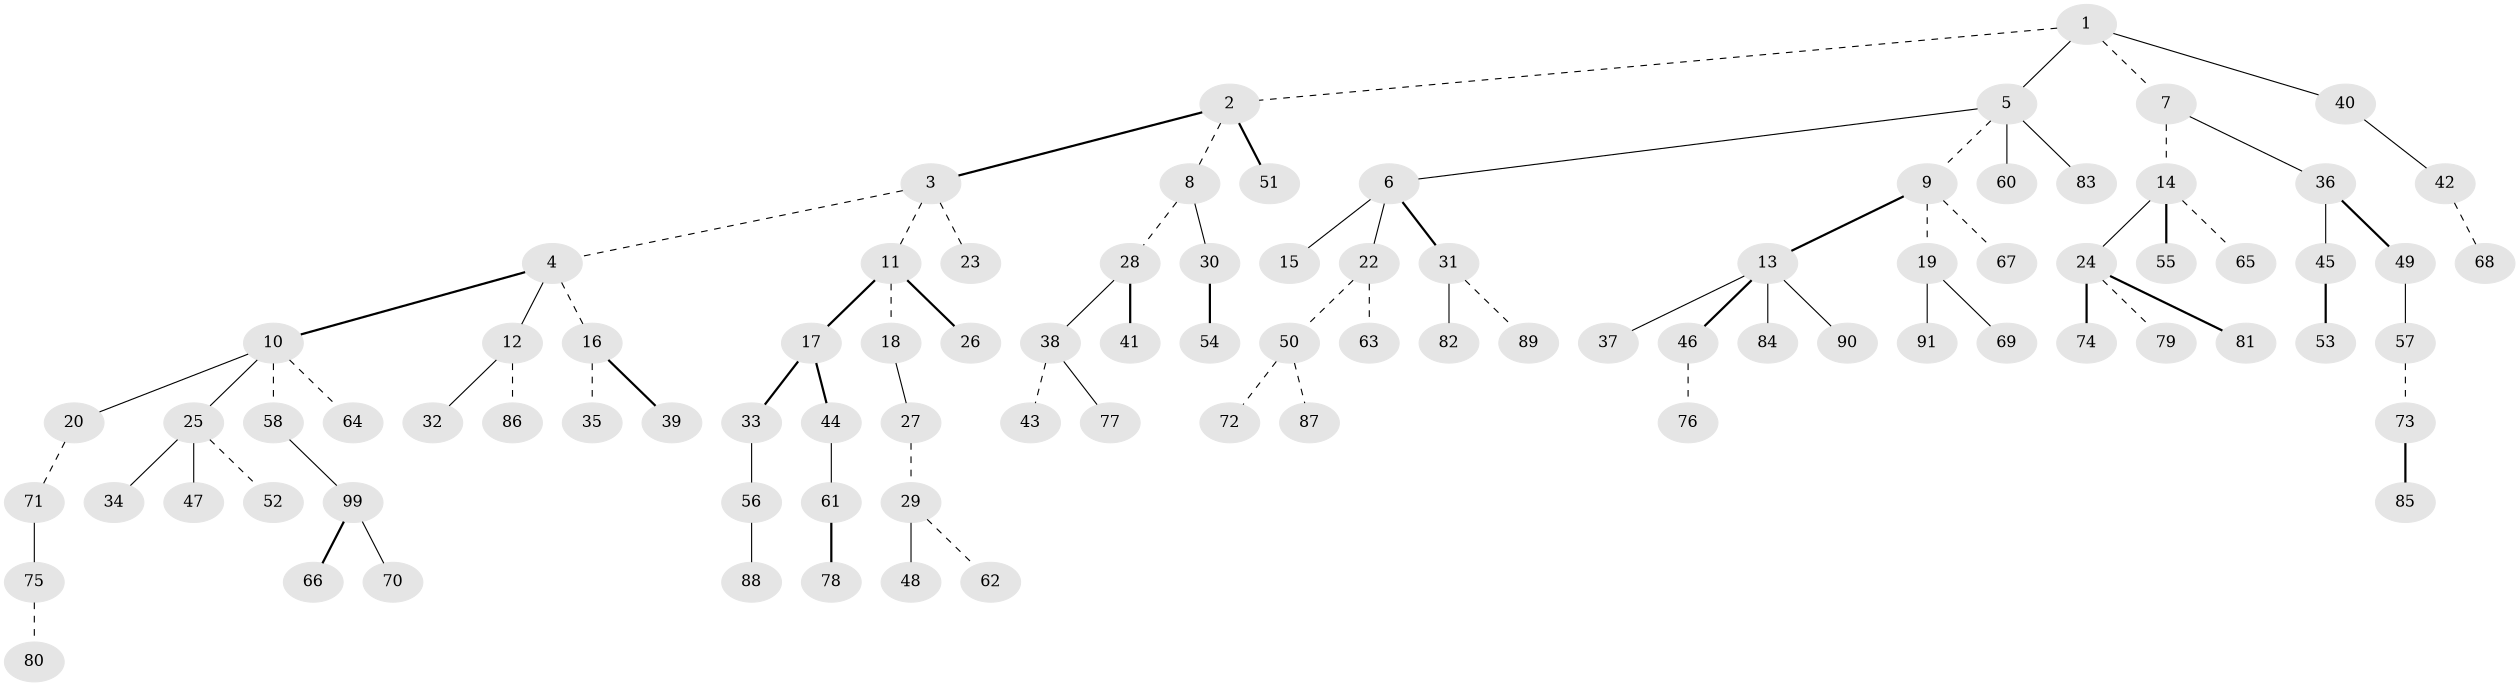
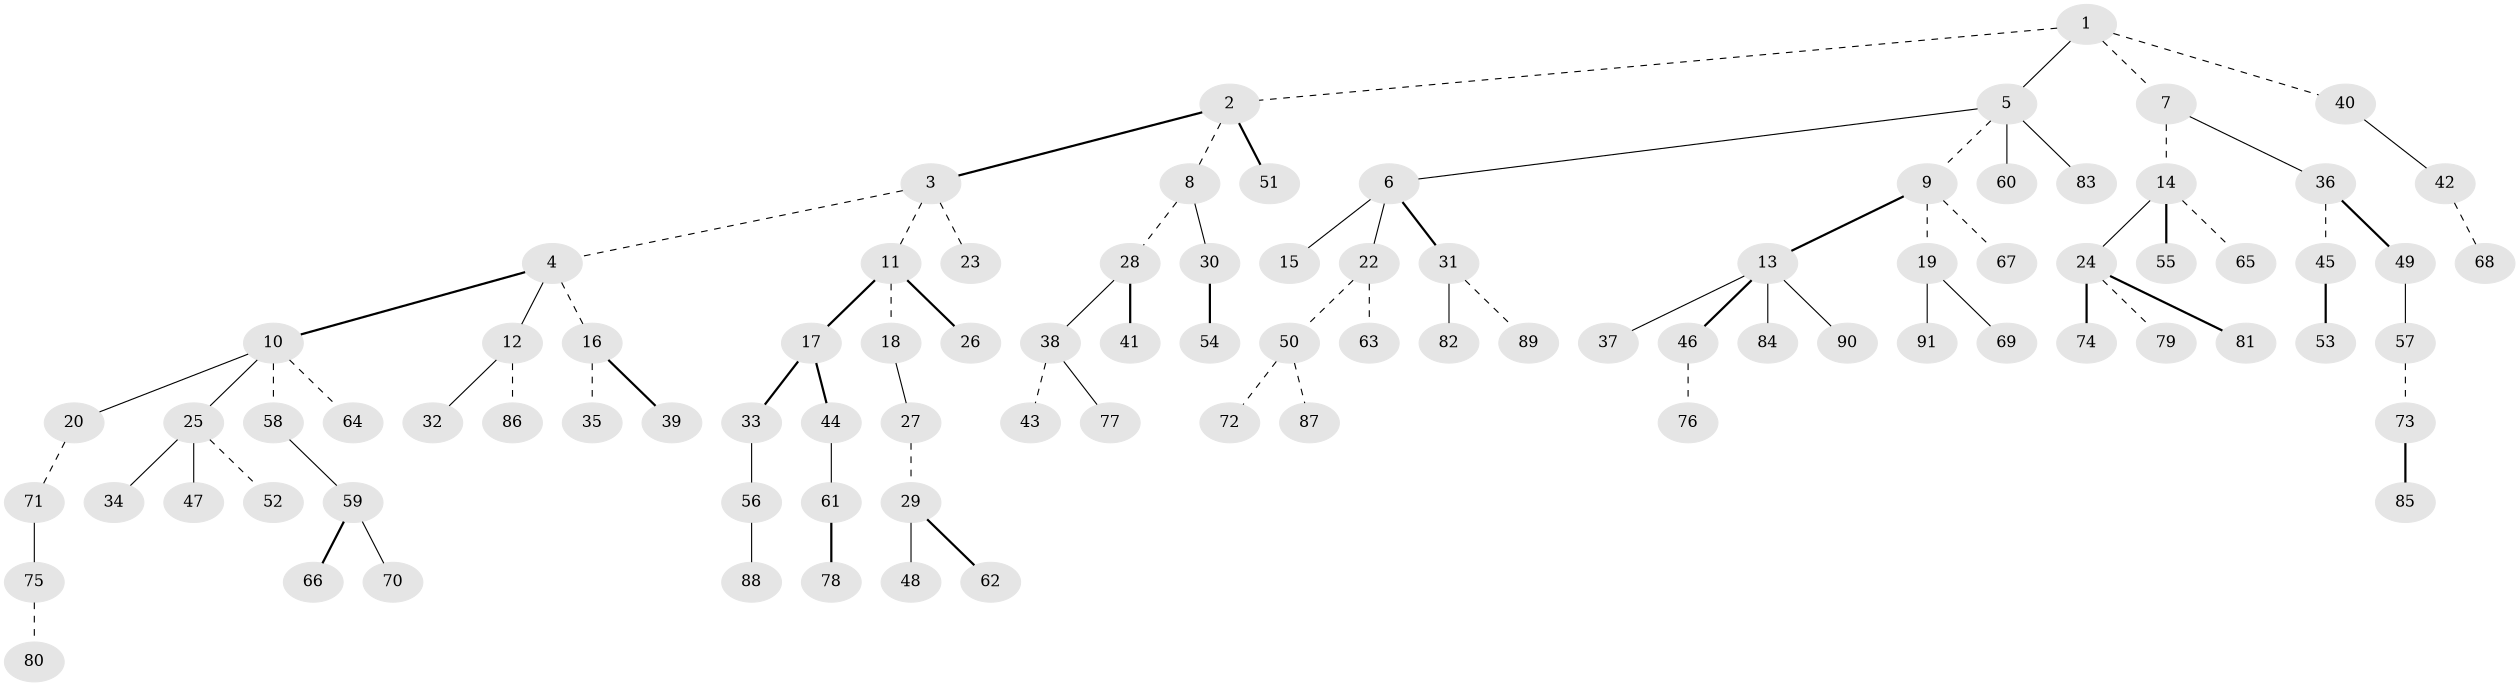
(2216, 64) -> (2216, 64)
(2326, 224) -> (2326, 224)
(353, 503) -> (353, 503)
(951, 542) -> (951, 542)
